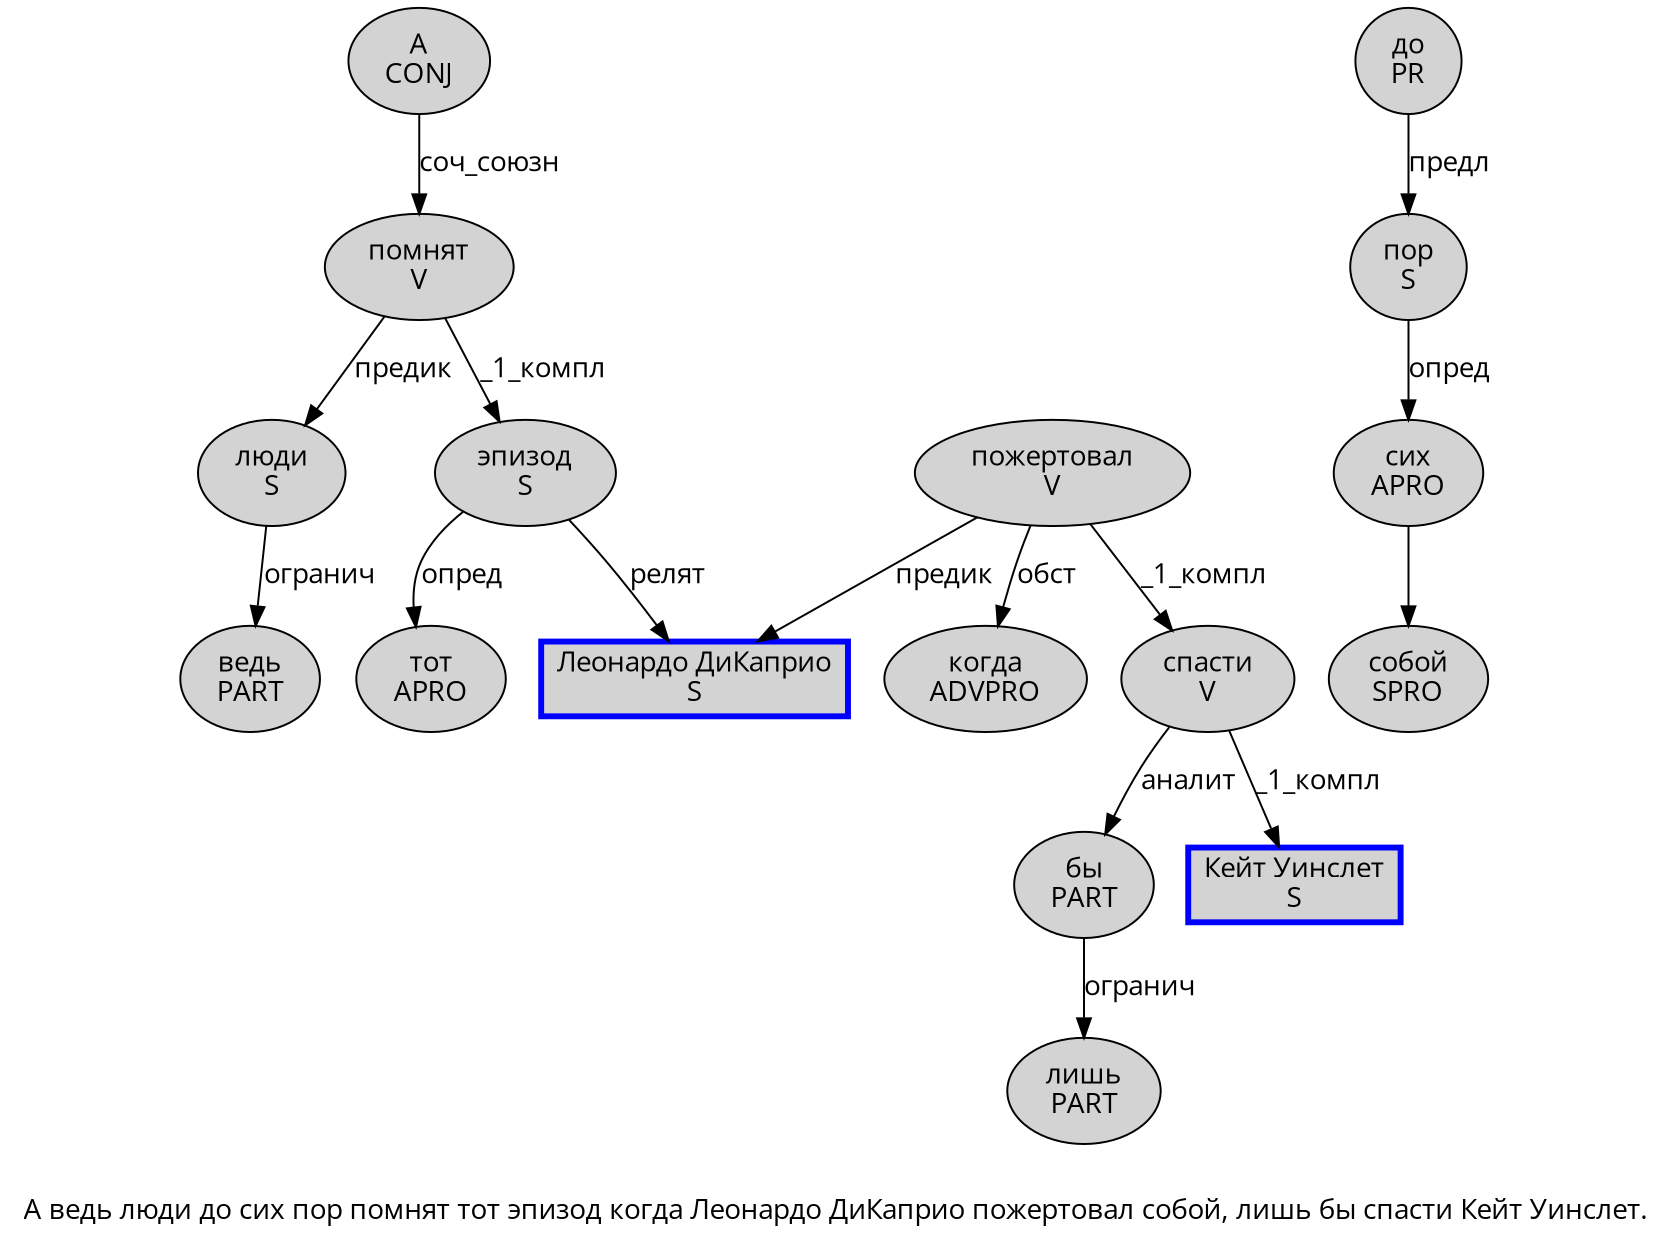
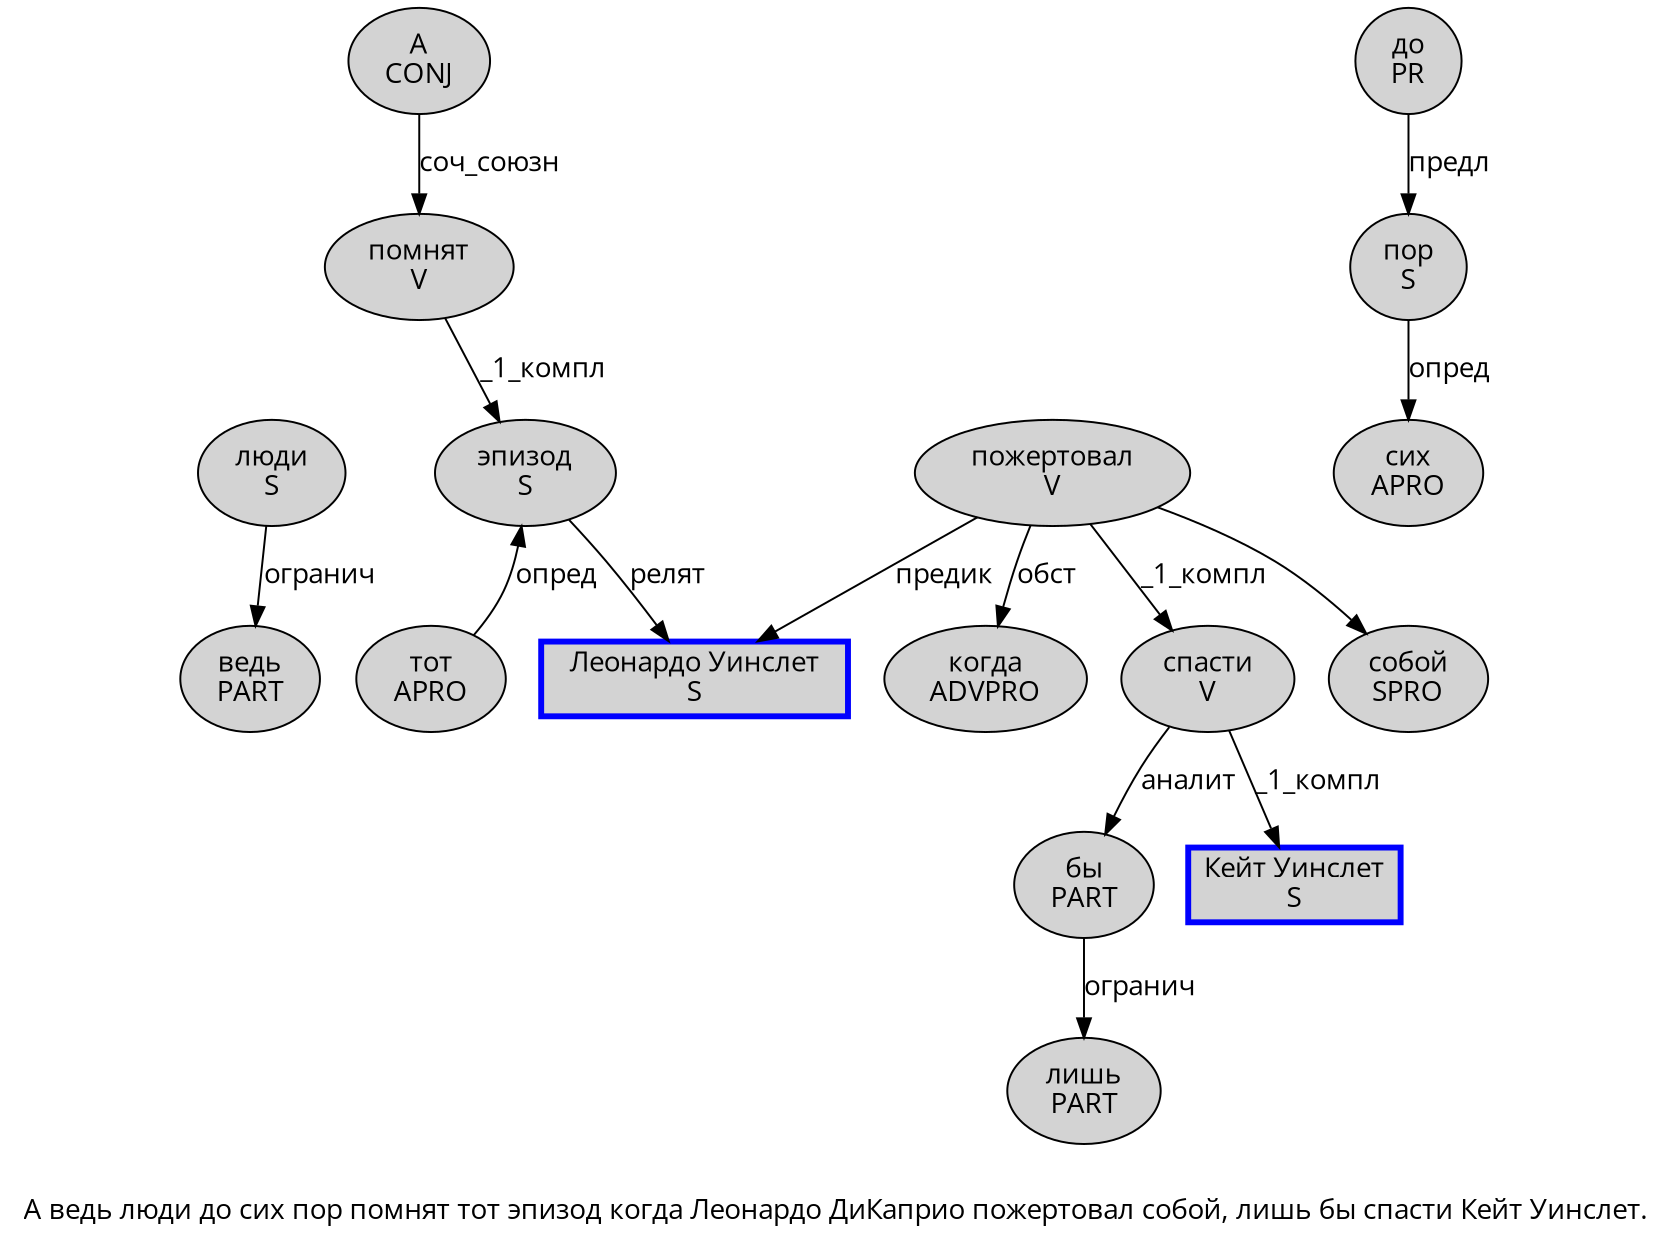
(351, 363) -> none
(425, 553) -> (502, 594)
(1408, 566) -> (1261, 553)
(695, 679) -> (695, 679)
